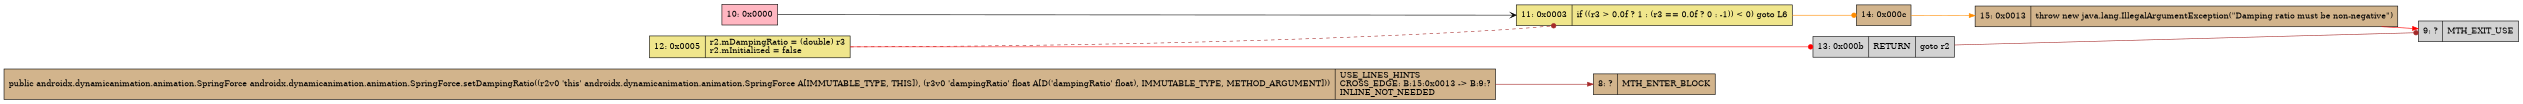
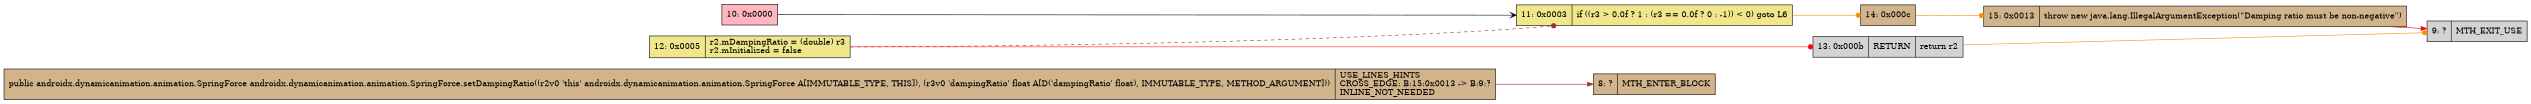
(1940, 15) -> (1947, 15)
(2184, 39) -> (2193, 39)
(1935, 47) -> (1939, 47)
